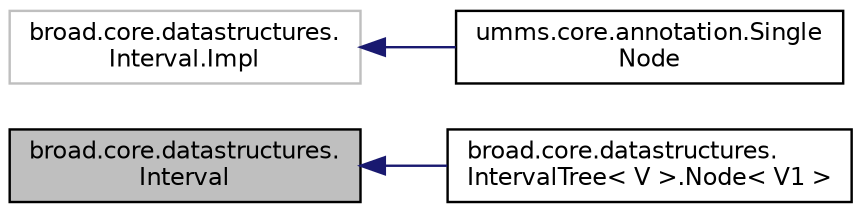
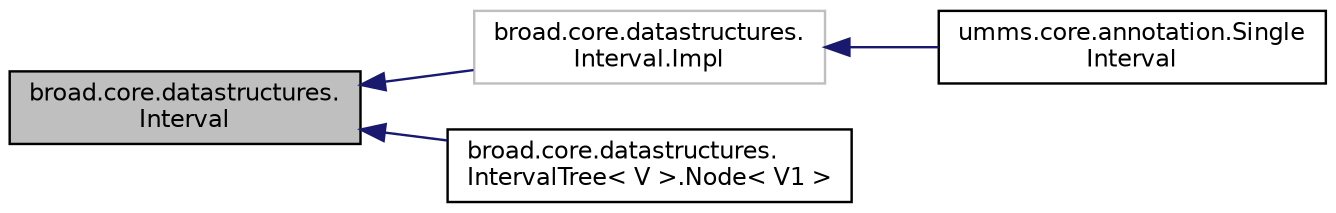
(650, 47) -> (1132, 47)
none -> (429, 76)
